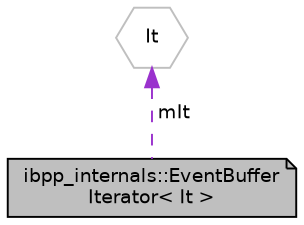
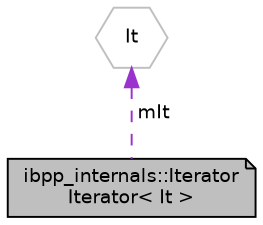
(152, 188) -> (132, 188)
